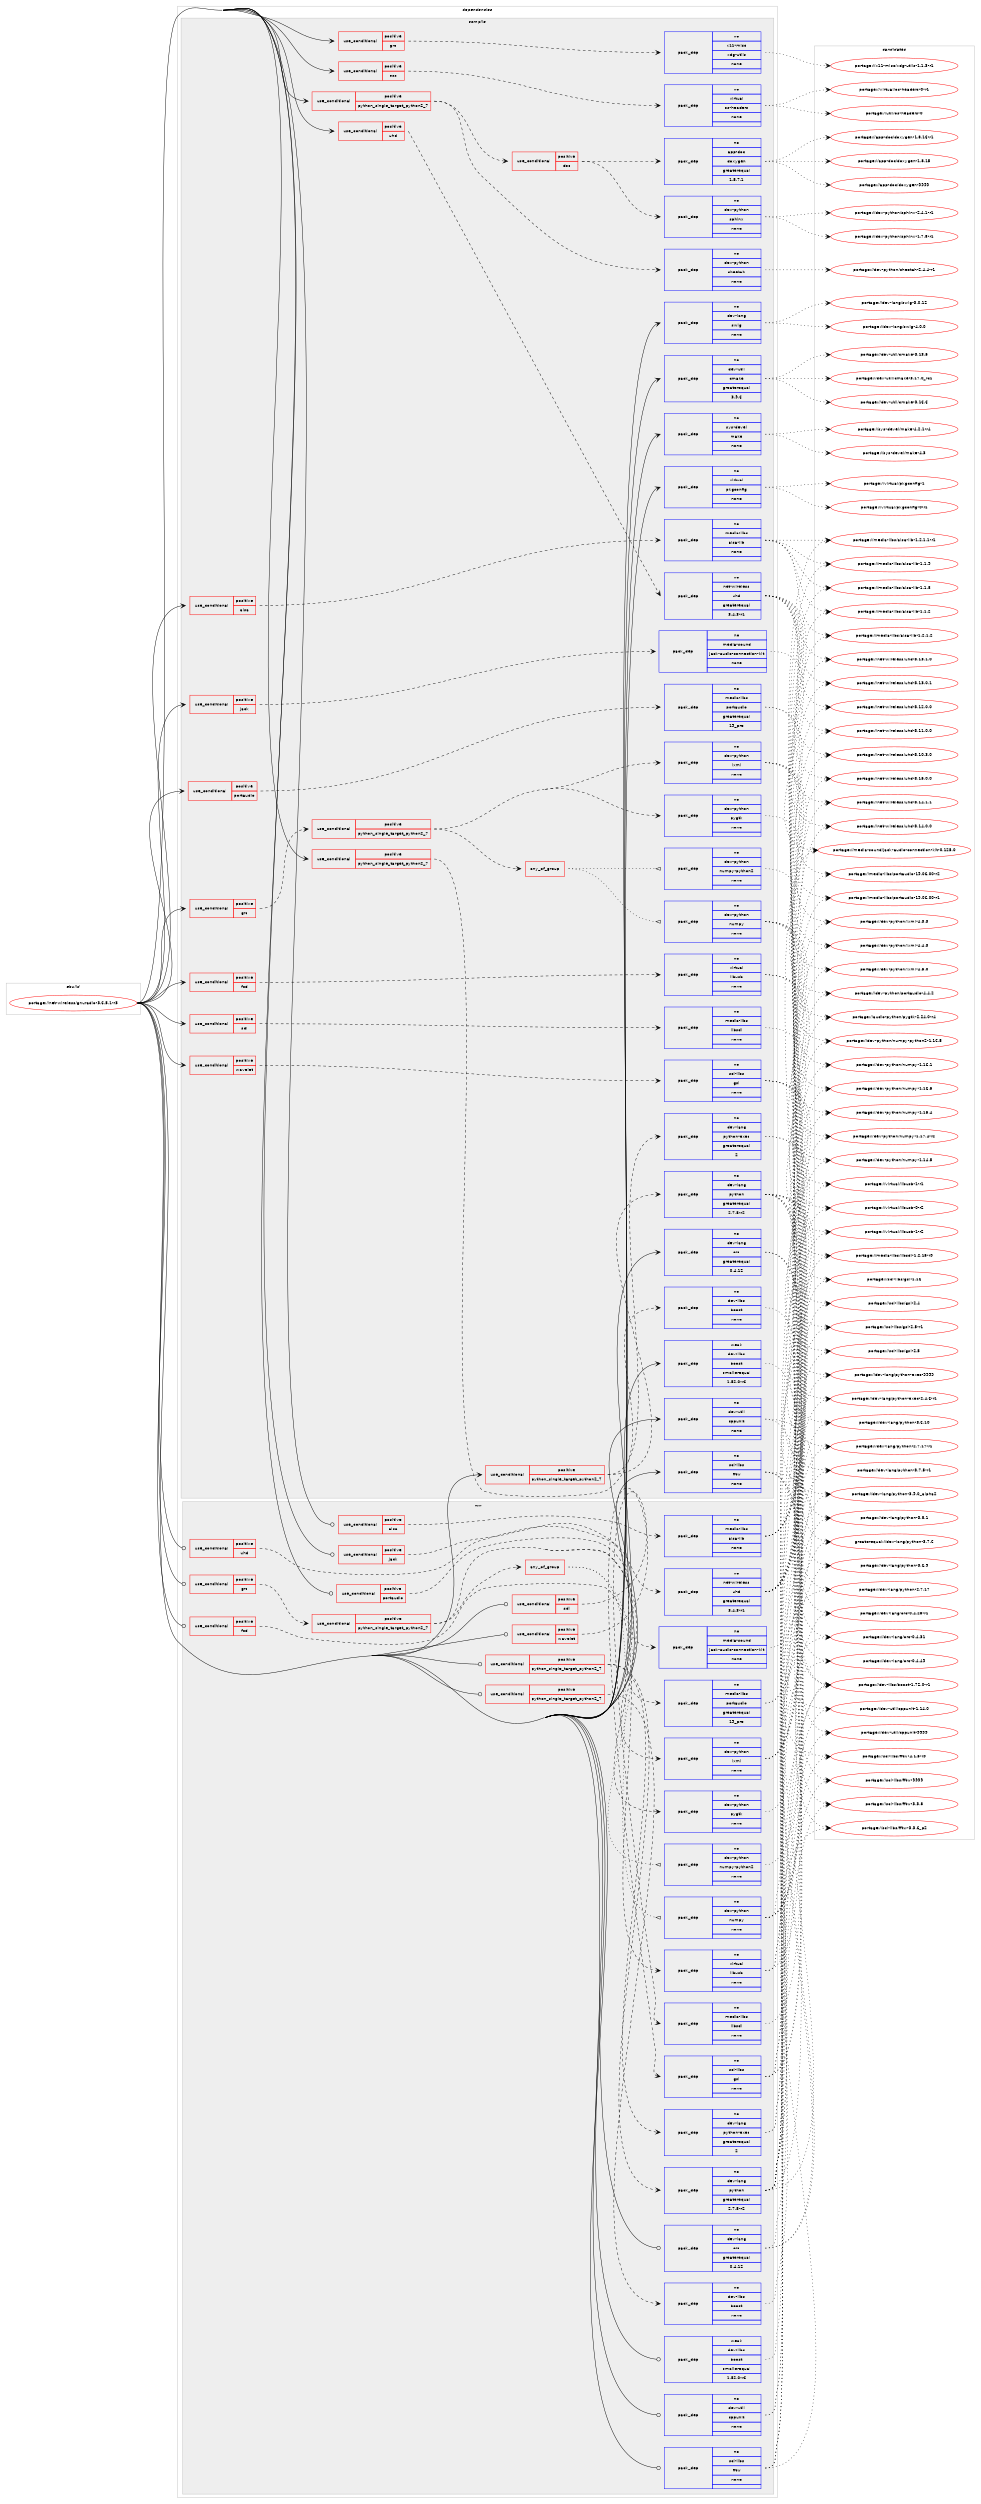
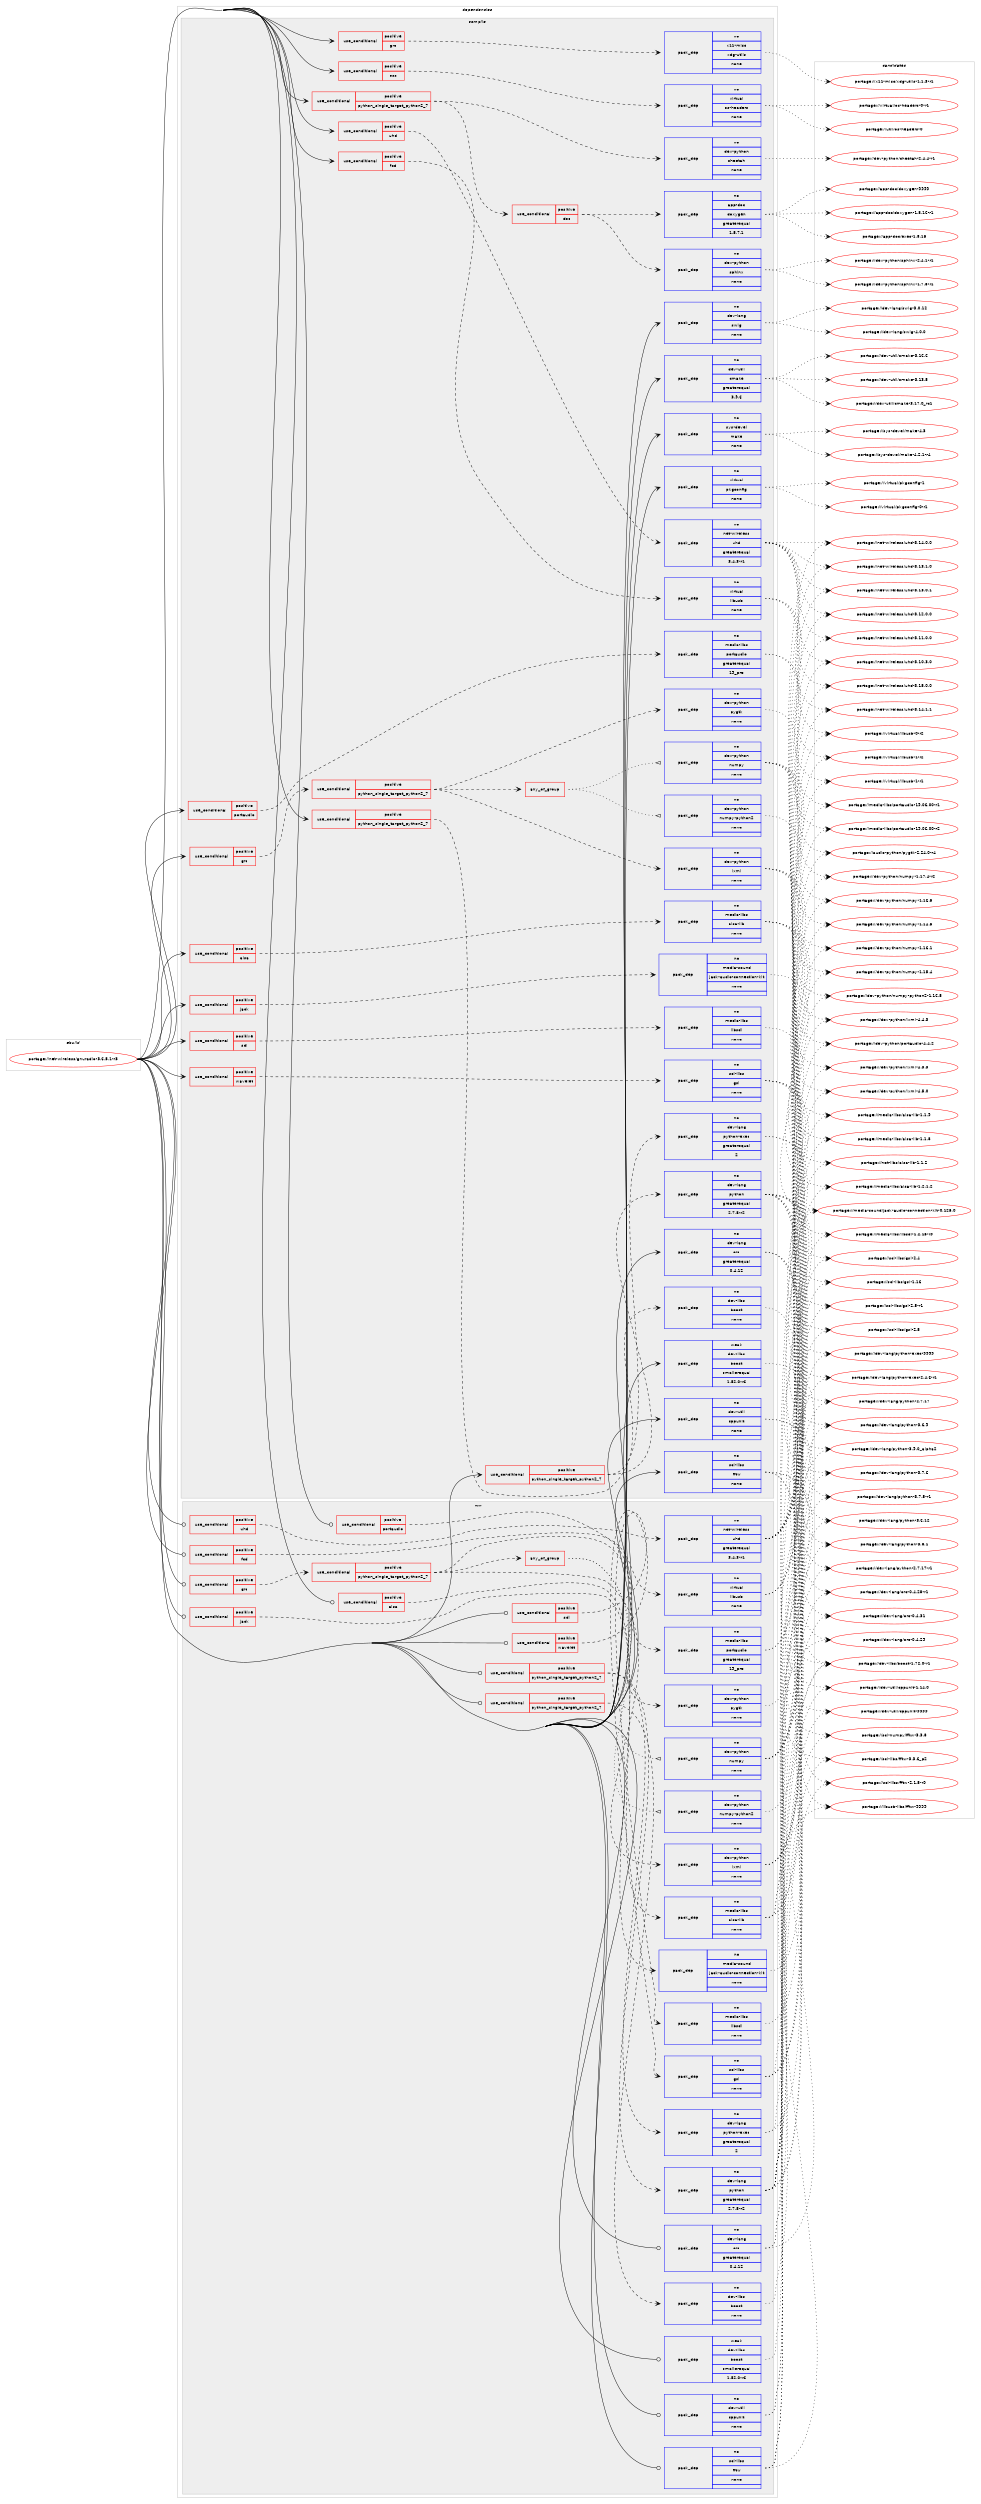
(894, 161) -> (894, 237)
(894, 540) -> none
(894, 612) -> (894, 1163)
(894, 1423) -> (894, 1521)
(894, 1542) -> (894, 1473)
(894, 1661) -> (894, 1640)
(894, 1757) -> (894, 1783)
(894, 1780) -> (894, 1807)
(894, 1804) -> (894, 1735)
